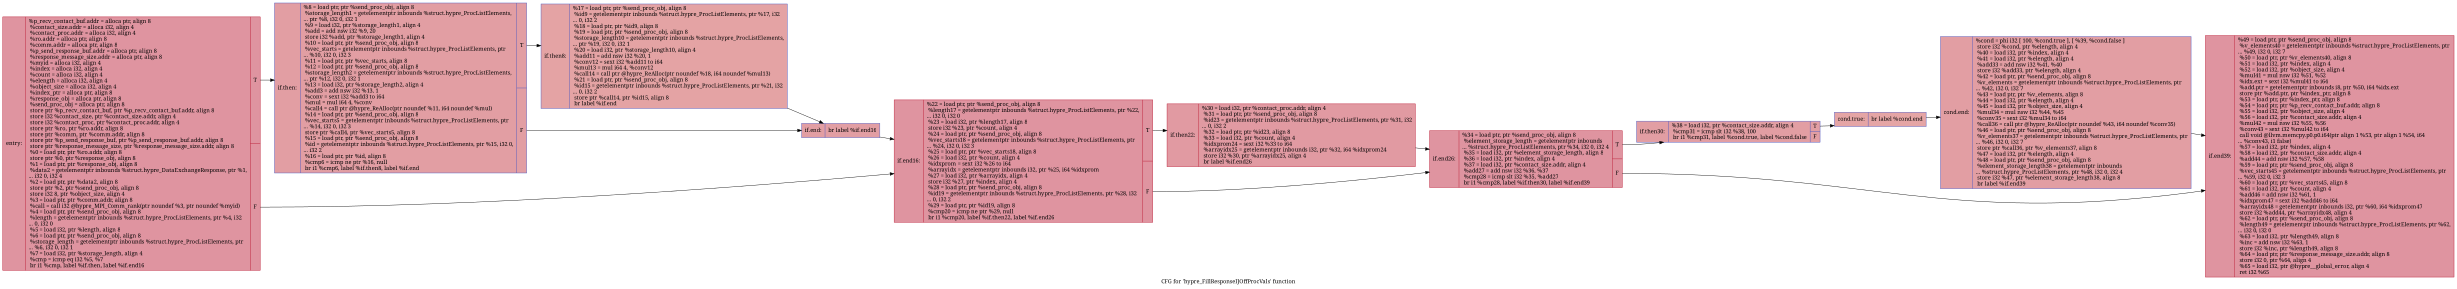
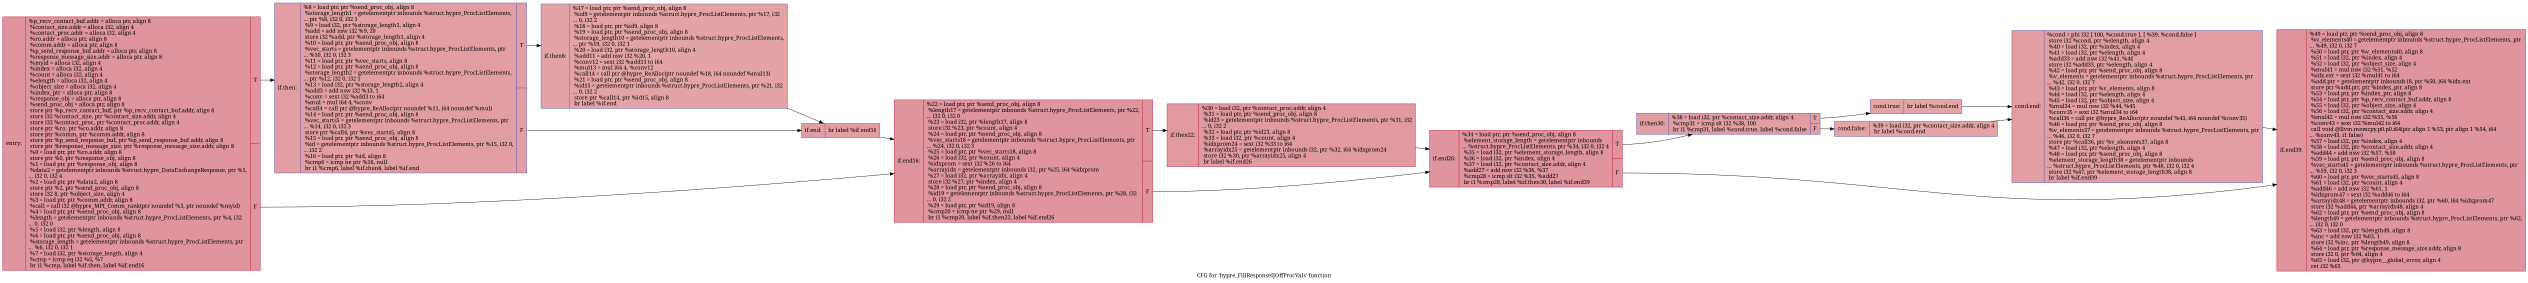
none -> (1916, 129)
